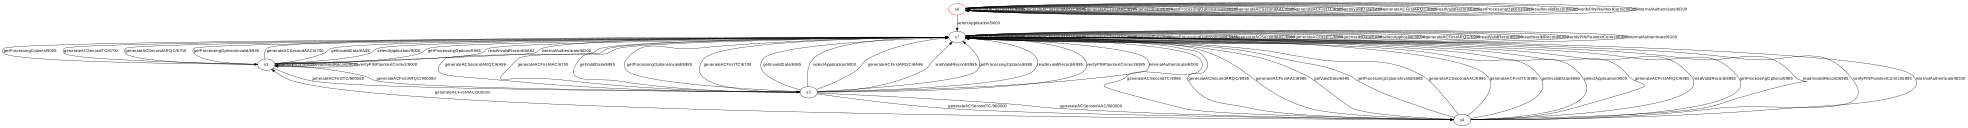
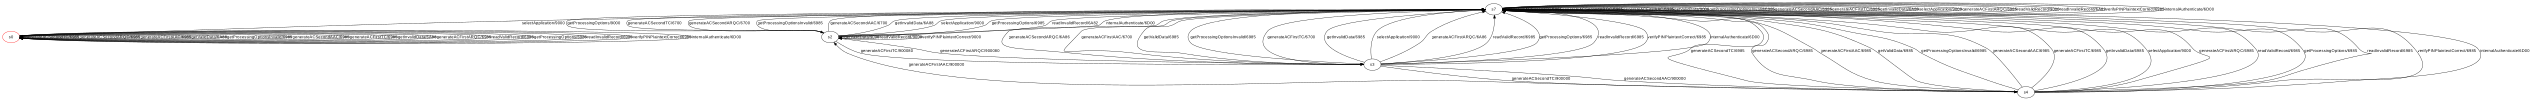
(957, 22) -> (535, 21)
(30, 51) -> (594, 23)
